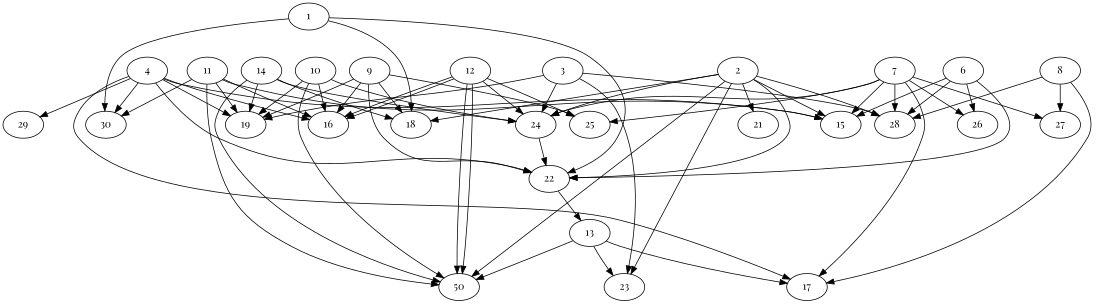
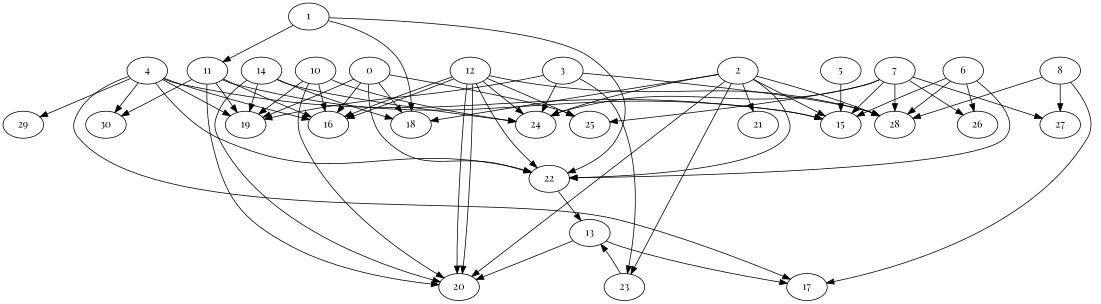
(178, 34) -> (261, 42)
(370, 71) -> (370, 71)
none -> (841, 71)
none -> (681, 91)
(542, 148) -> (500, 126)
(899, 185) -> none
(601, 258) -> (613, 262)
(459, 287) -> (459, 287)
